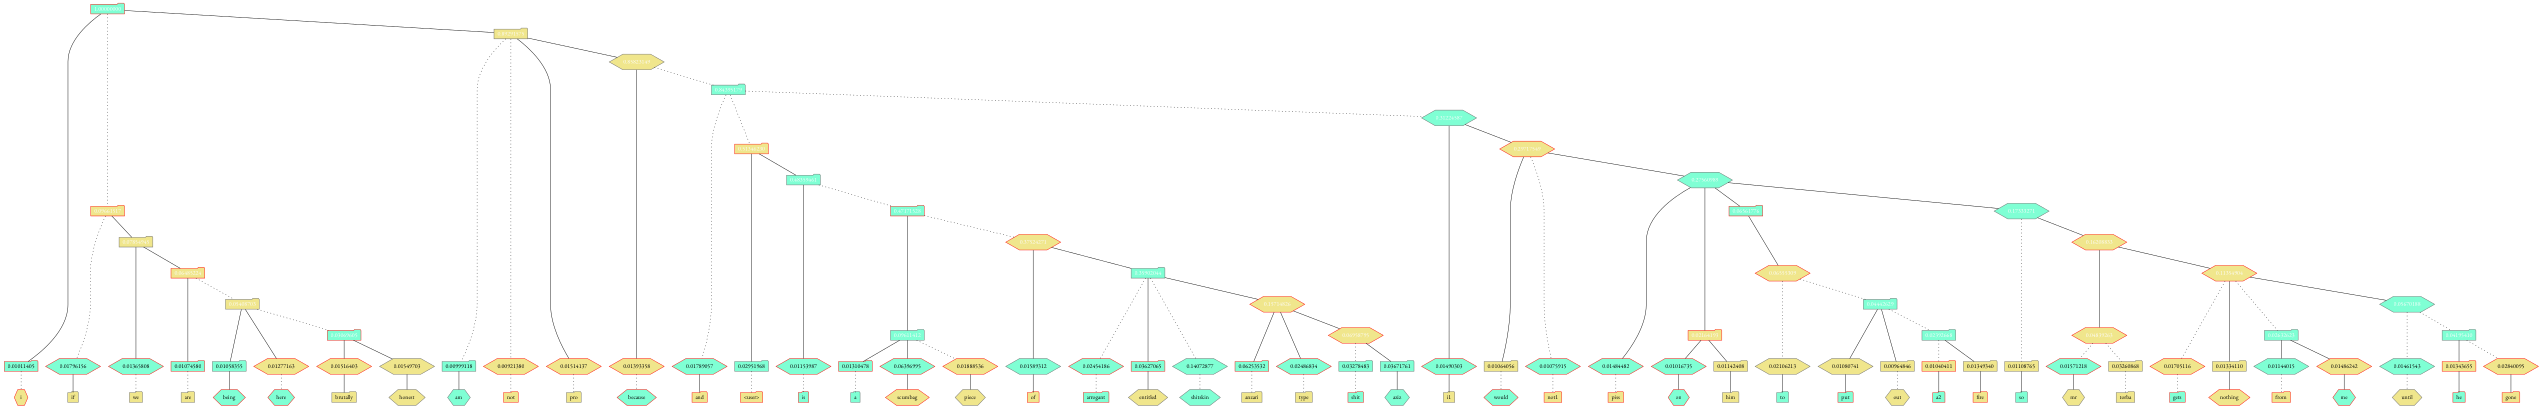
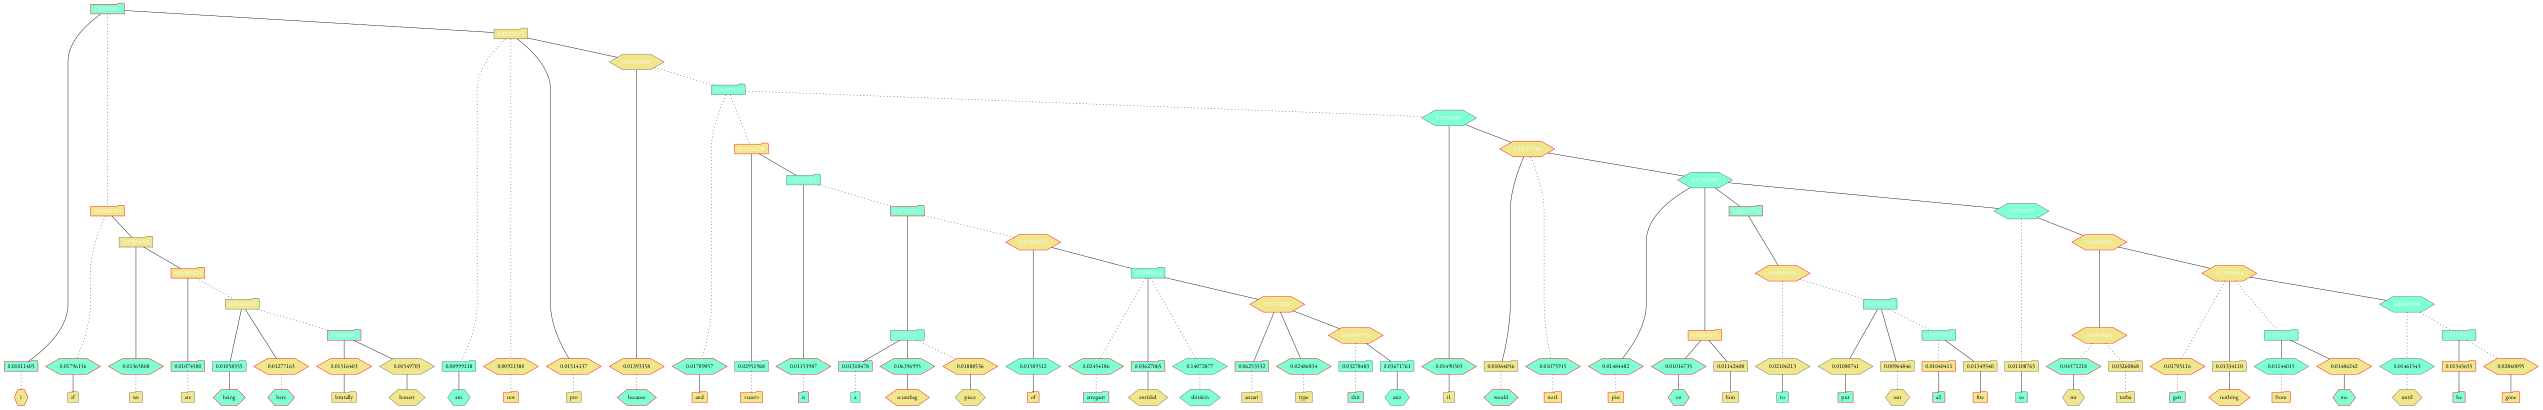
(2074, 366) -> (2074, 366)
